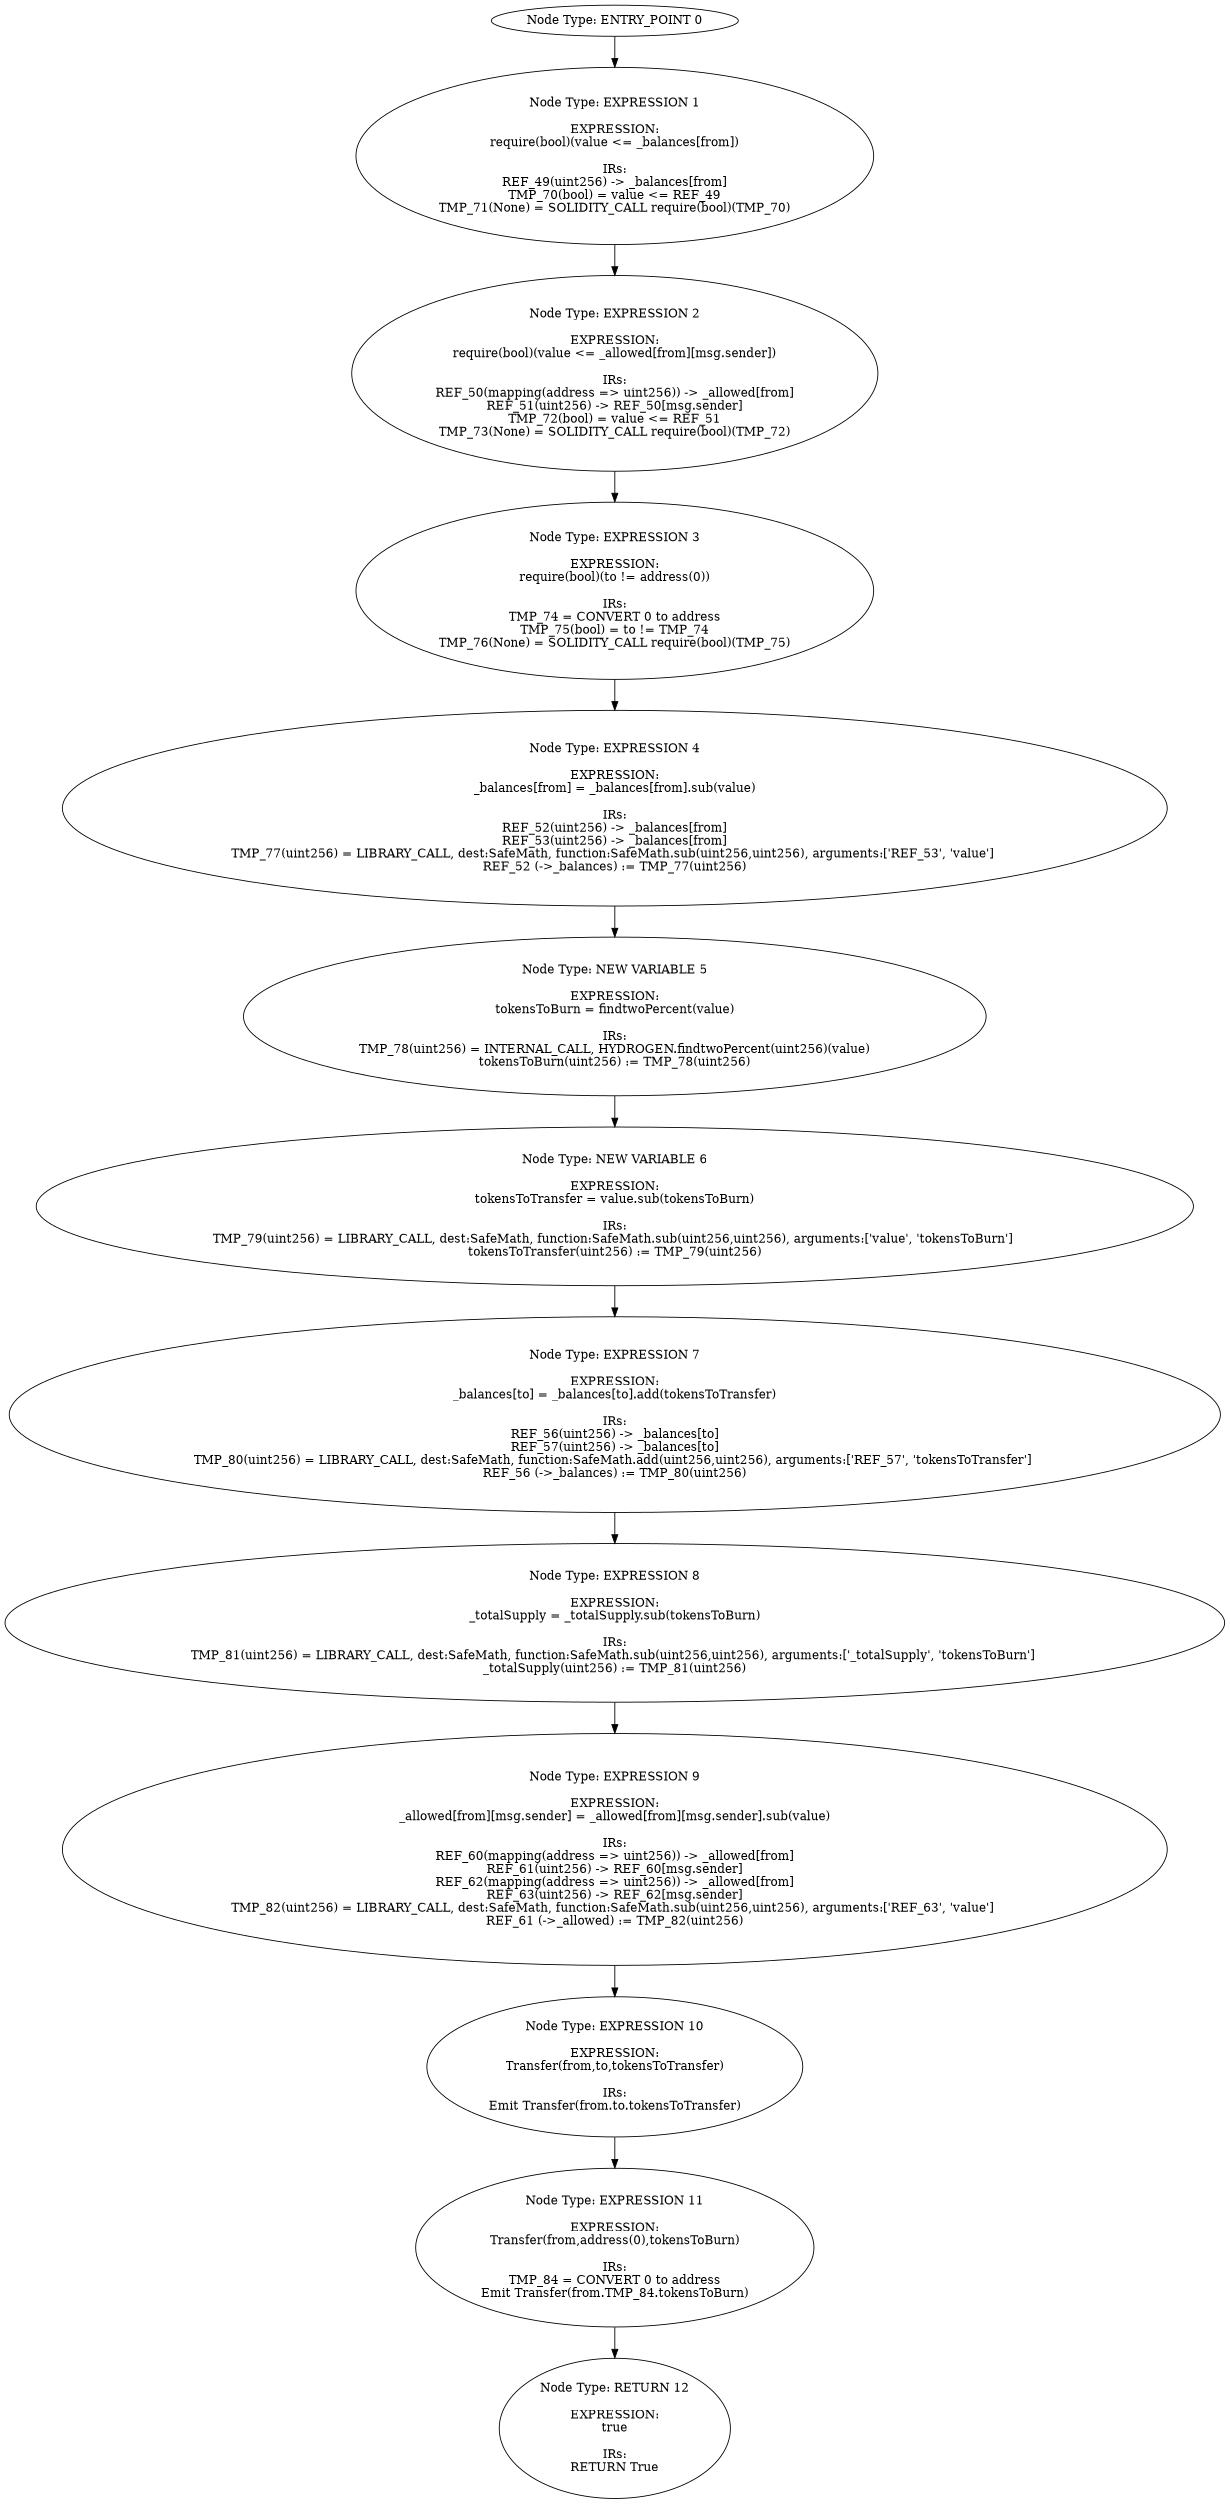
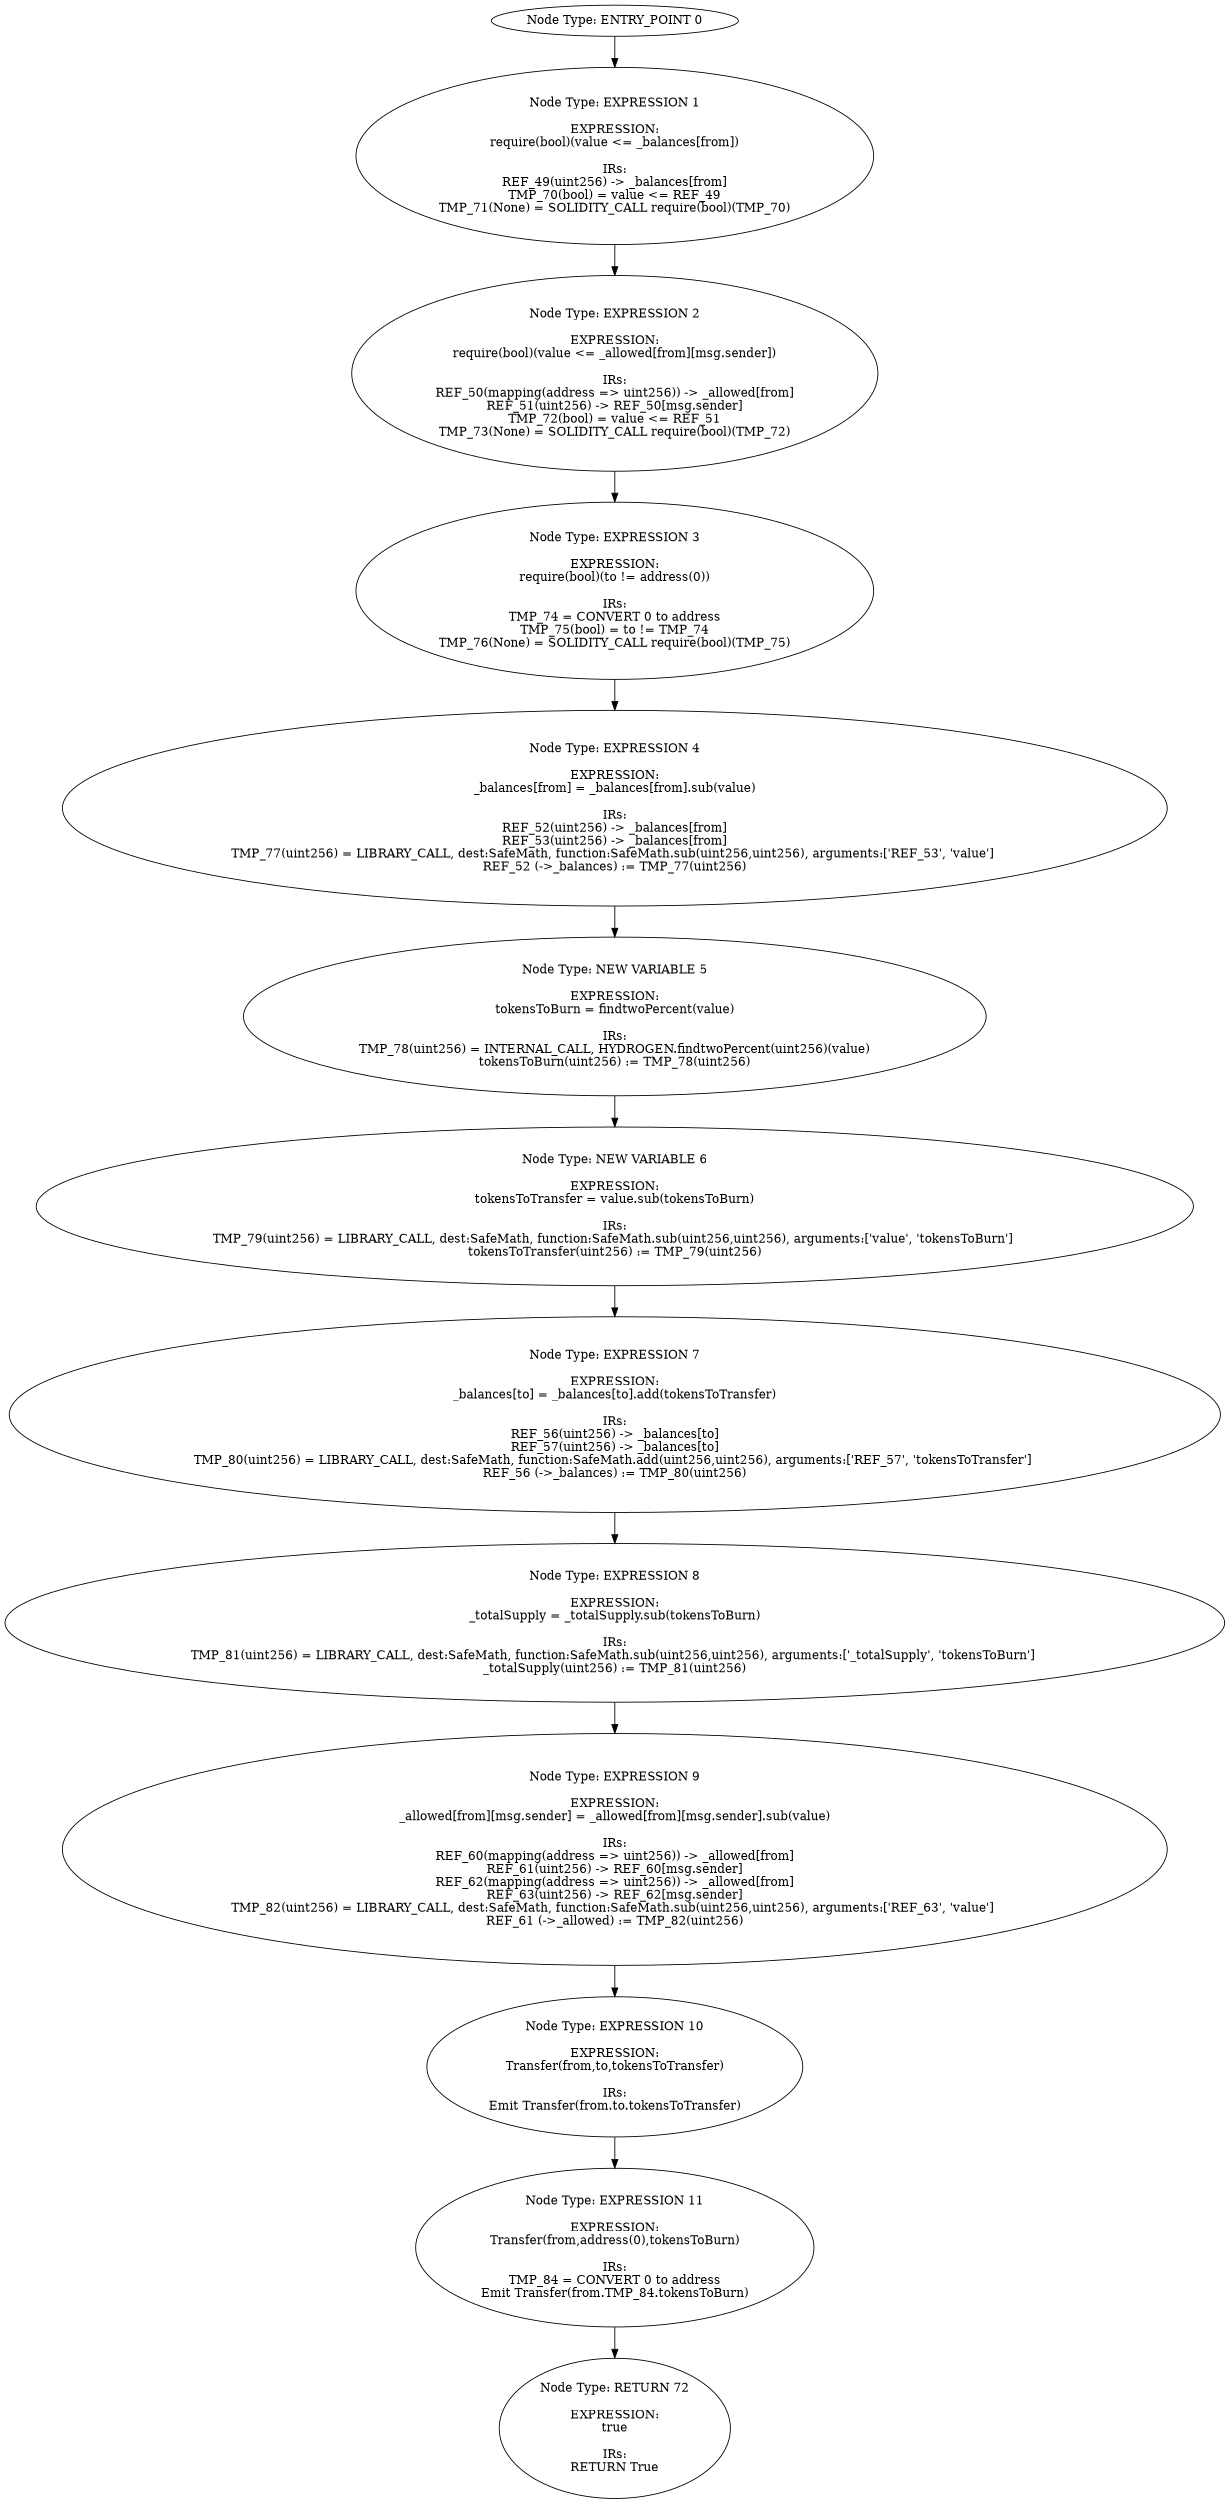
(615, 2428) -> (615, 2428)
